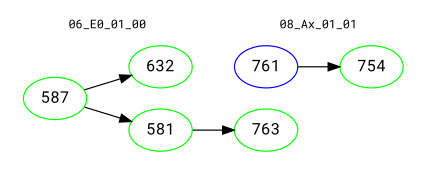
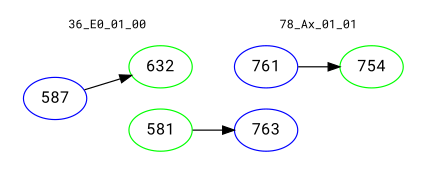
(108, 25) -> (108, 25)
(319, 25) -> (319, 25)
(55, 98) -> (55, 98)
(102, 113) -> none
(266, 130) -> (266, 130)
